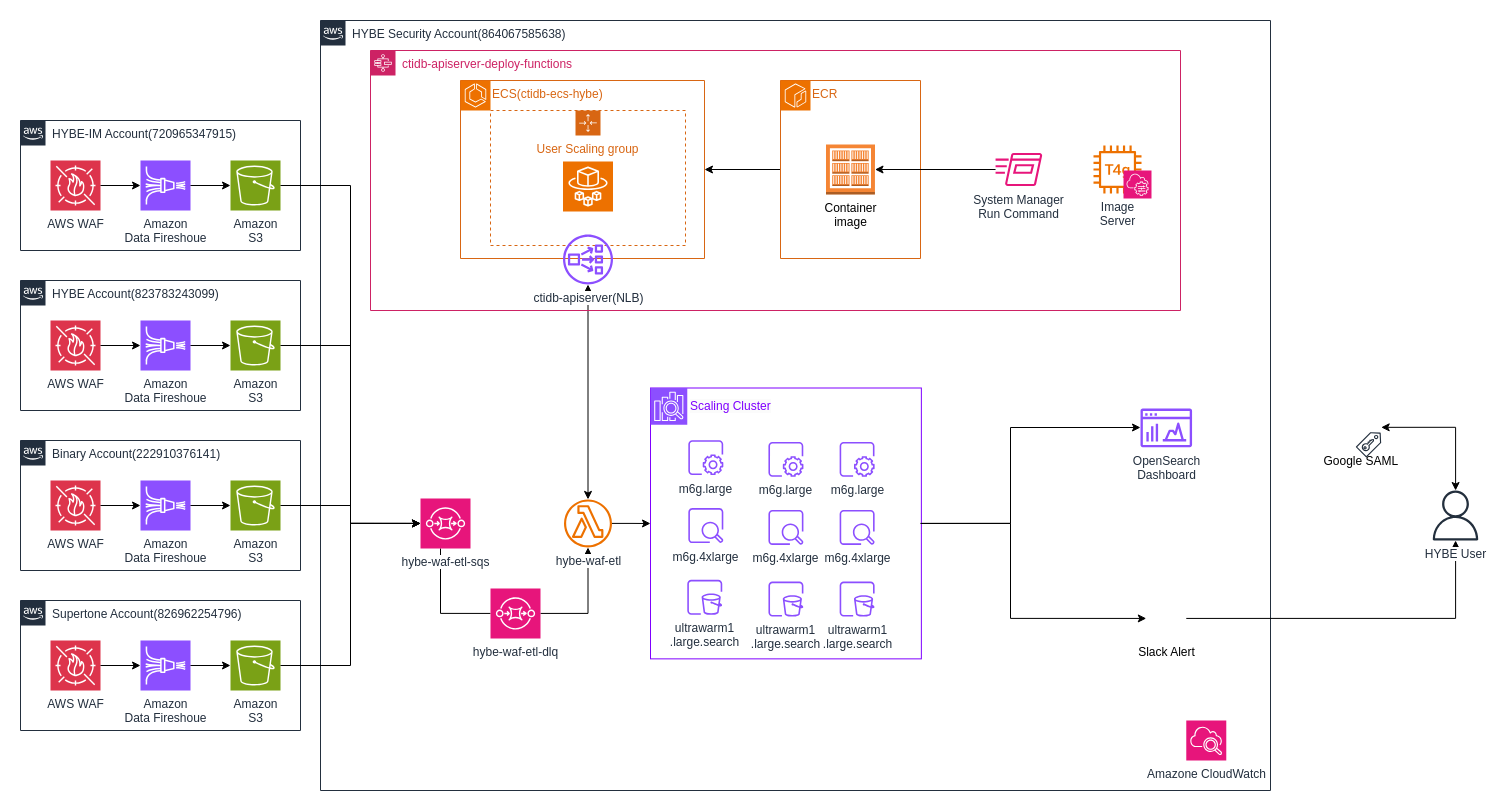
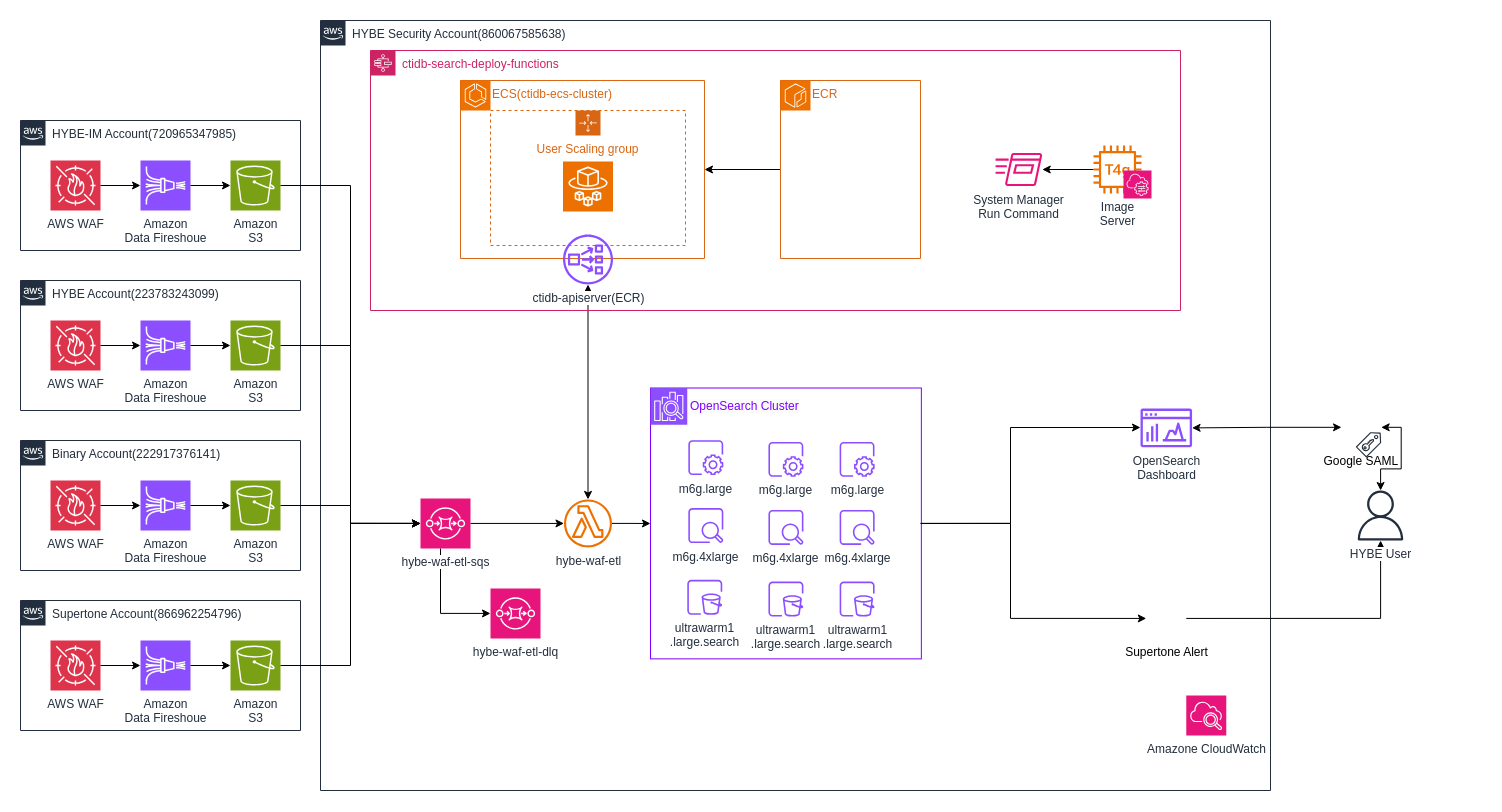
(465, 35) -> (465, 35)
(504, 65) -> (495, 65)
(555, 95) -> (563, 95)
(148, 135) -> (148, 135)
(851, 170) -> none
(938, 170) -> none
none -> (1071, 170)
(138, 295) -> (138, 295)
(589, 299) -> (589, 299)
(735, 407) -> (748, 407)
none -> (1267, 427)
(143, 455) -> (143, 455)
(1456, 516) -> (1381, 516)
none -> (514, 523)
(485, 613) -> (482, 613)
(588, 613) -> none
(155, 615) -> (155, 615)
(1167, 653) -> (1167, 653)
(1206, 741) -> (1206, 716)
